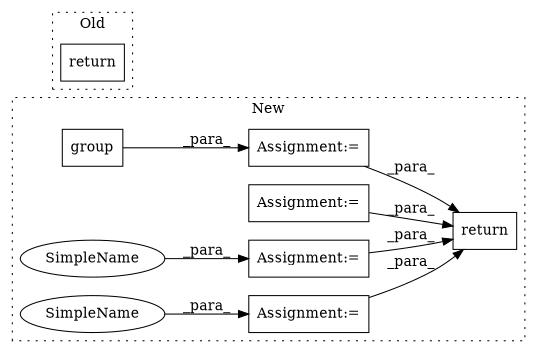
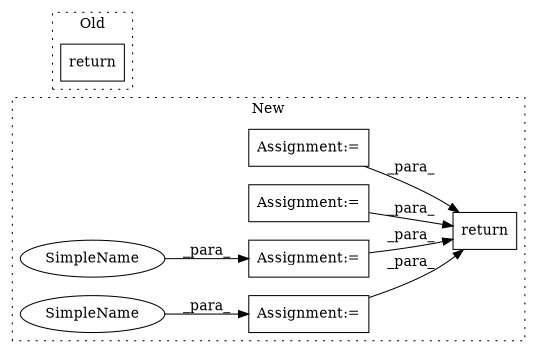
(93, 148) -> none
